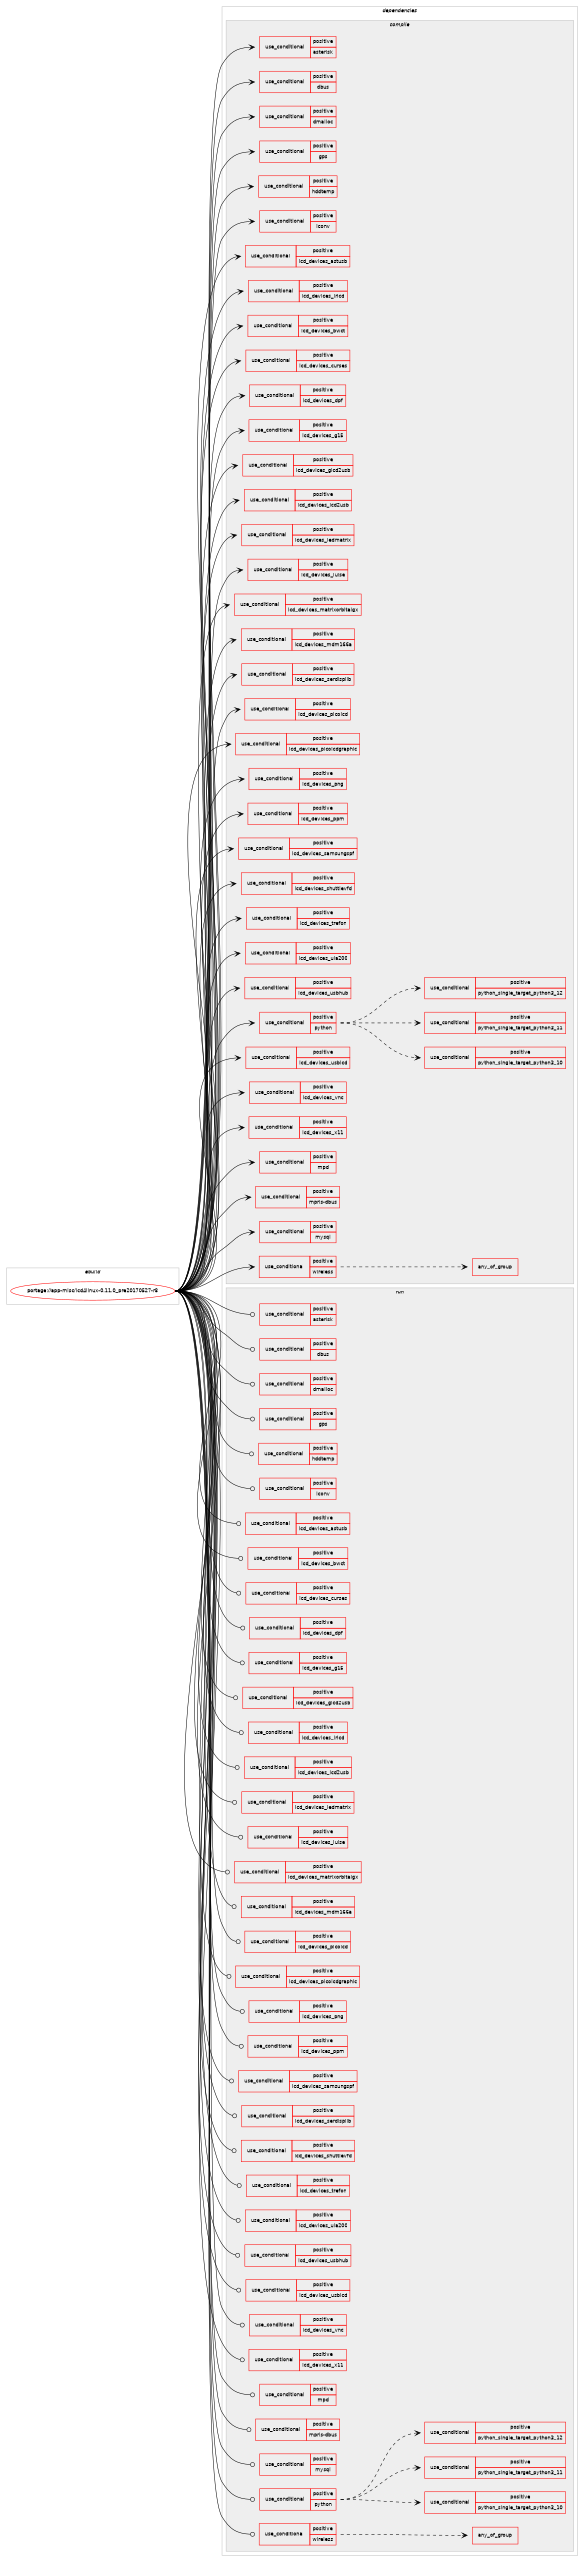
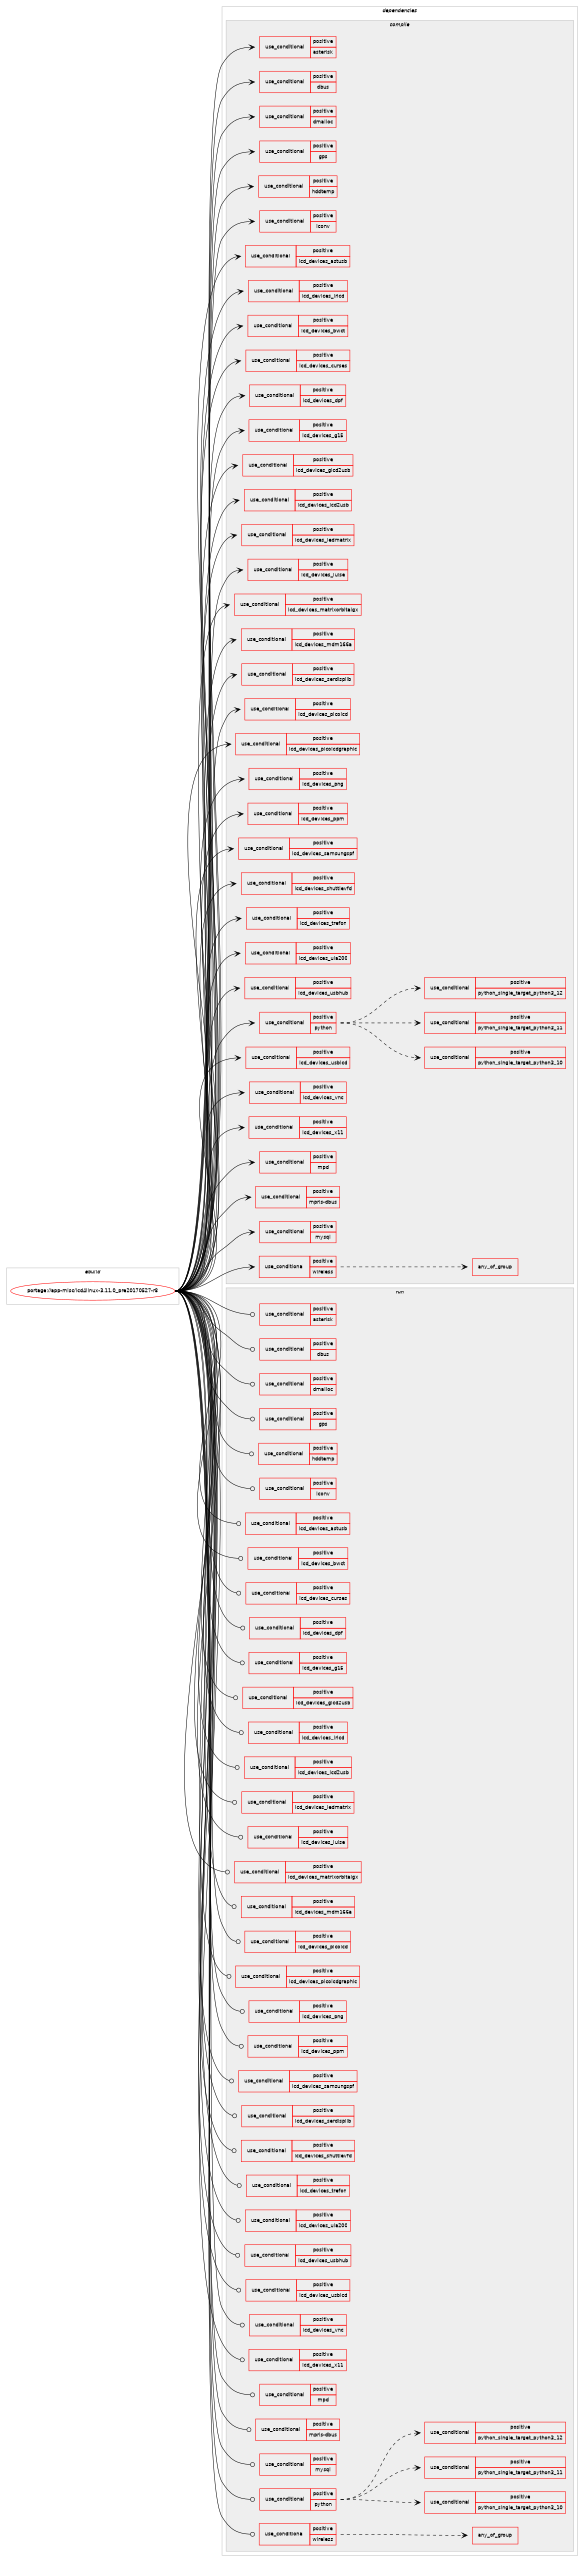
(93, 1291) -> (93, 1291)
